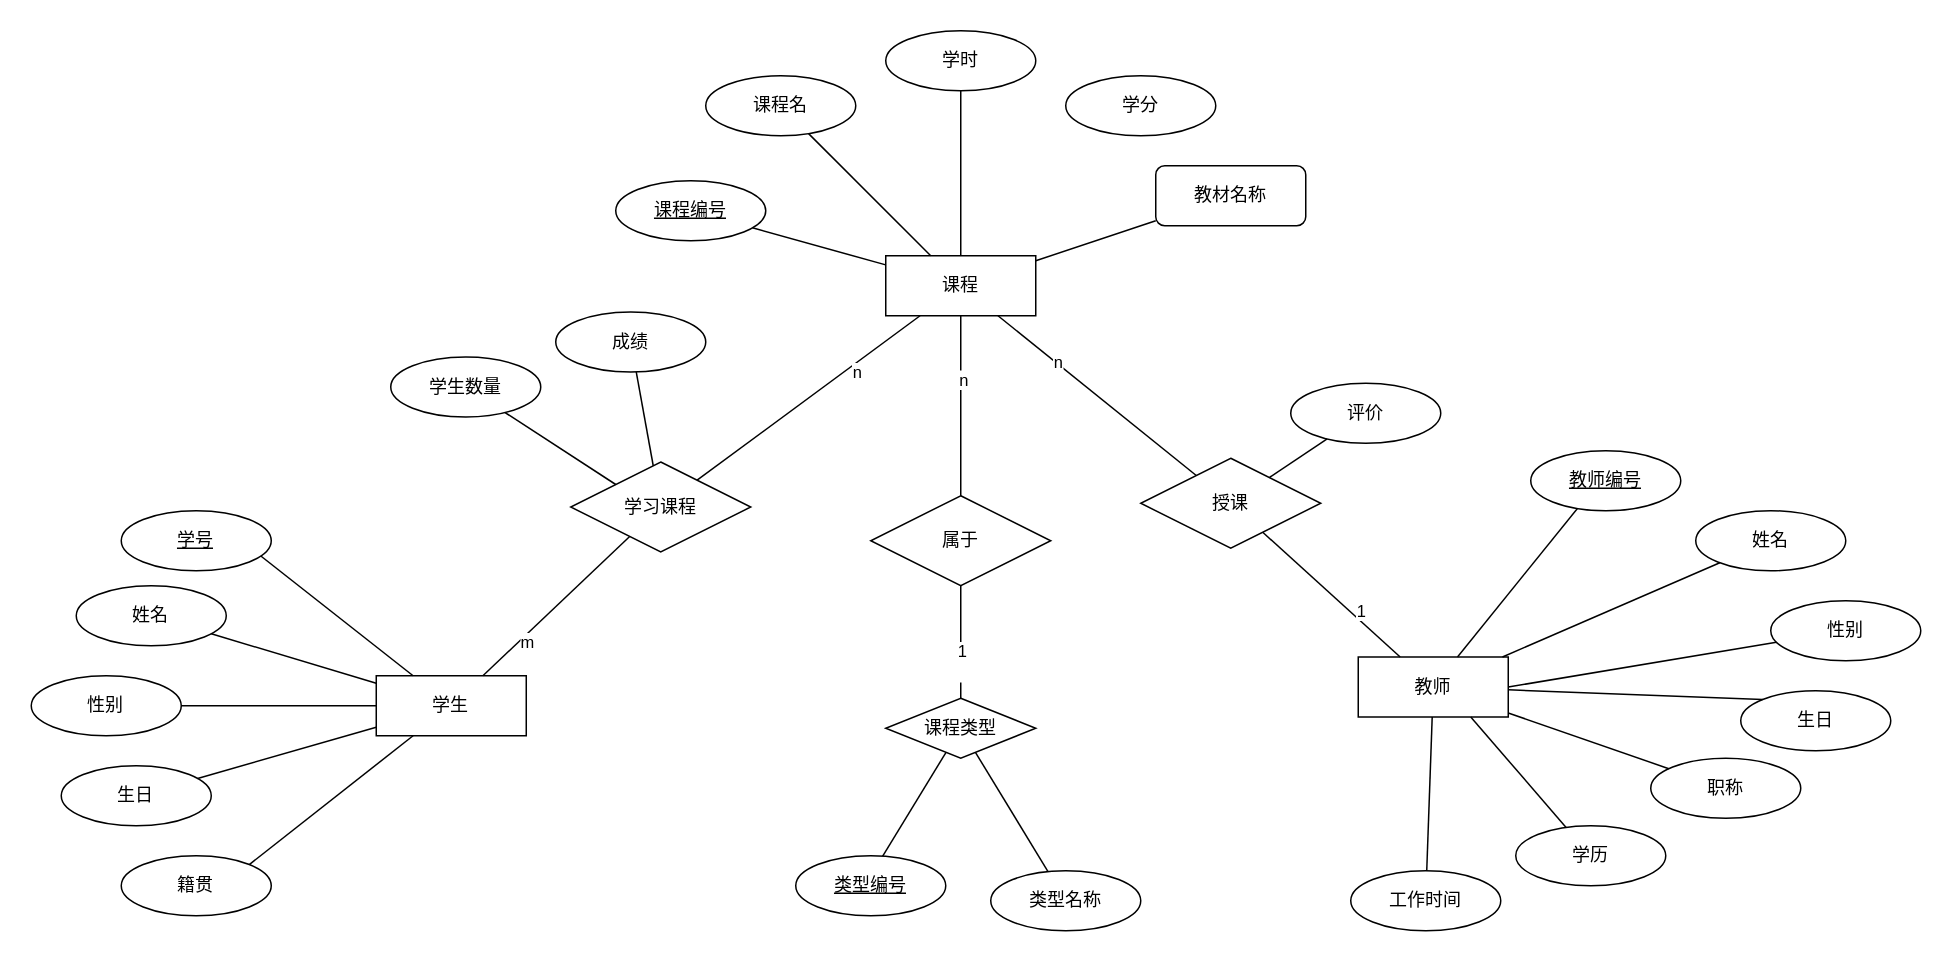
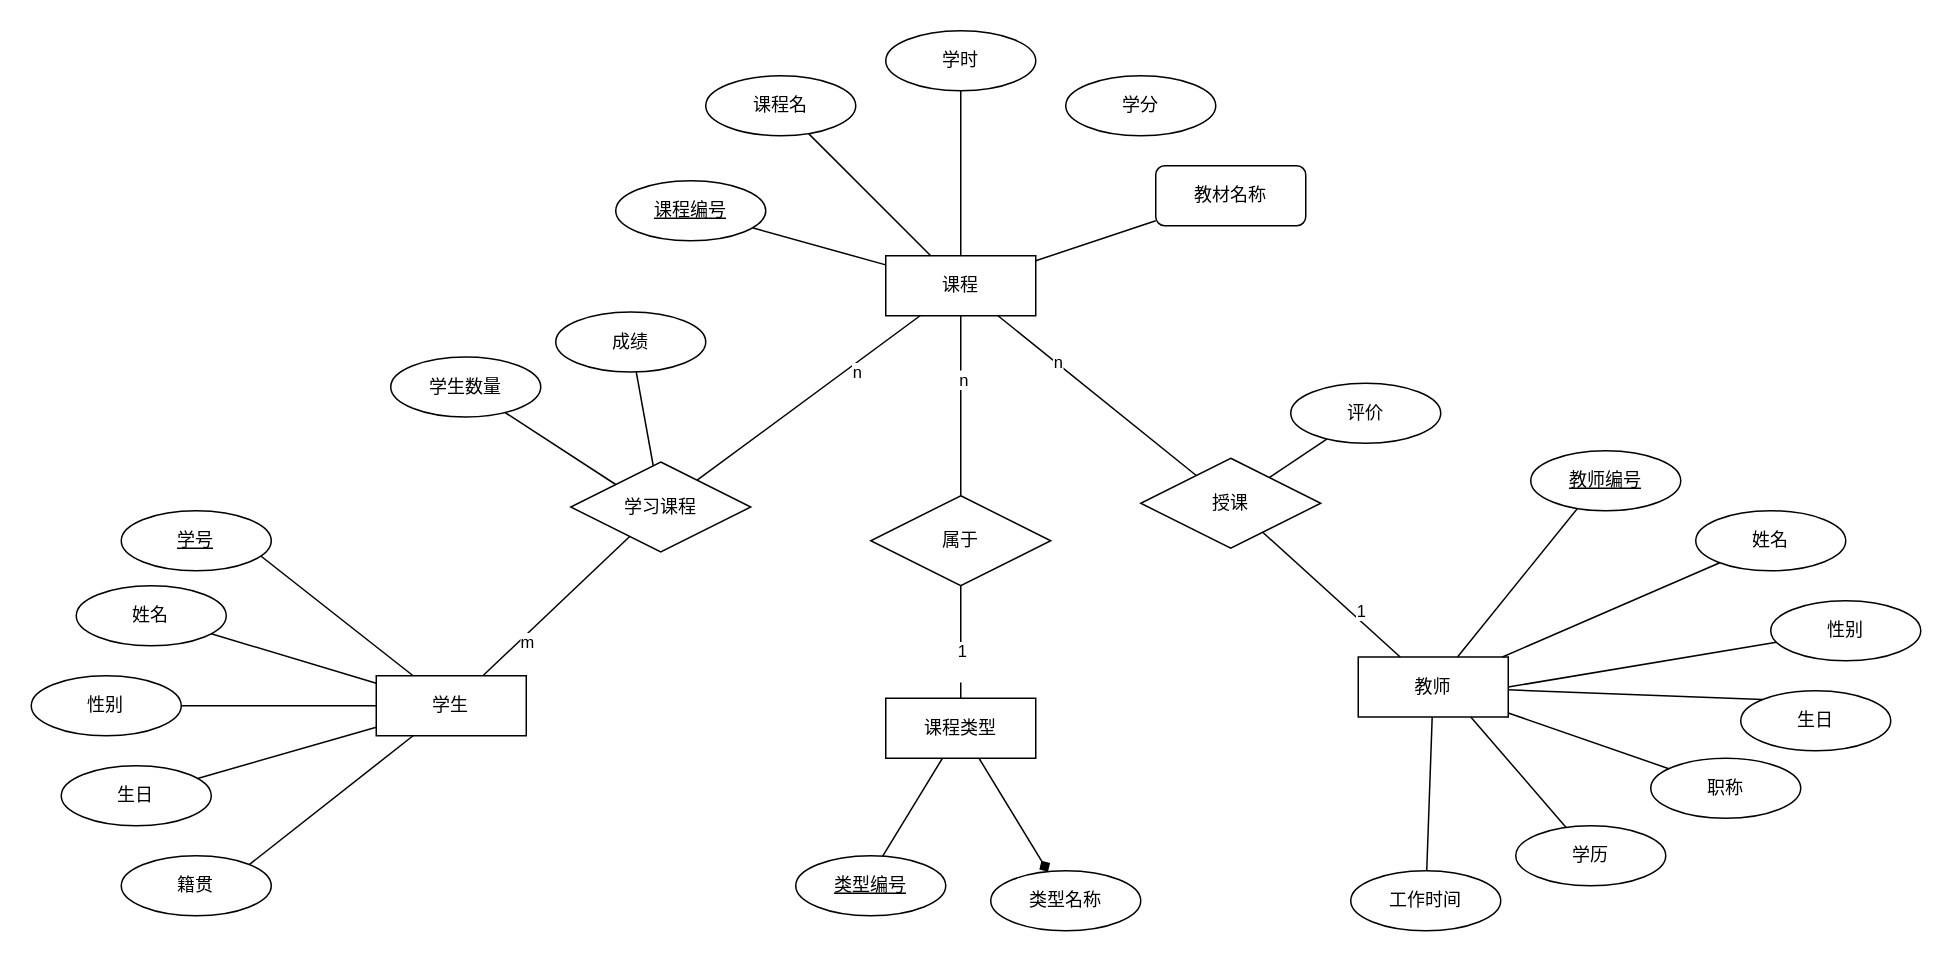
(961, 728) -> (961, 728)
(1044, 865) -> (1041, 861)
